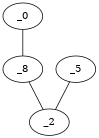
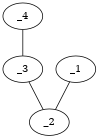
(23, 16) -> (23, 16)
(23, 69) -> (23, 69)
(76, 69) -> (76, 69)
